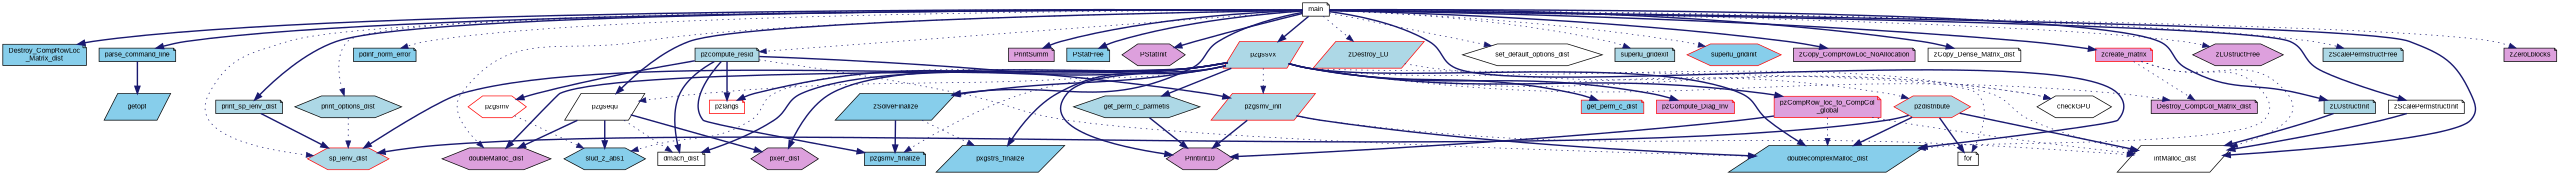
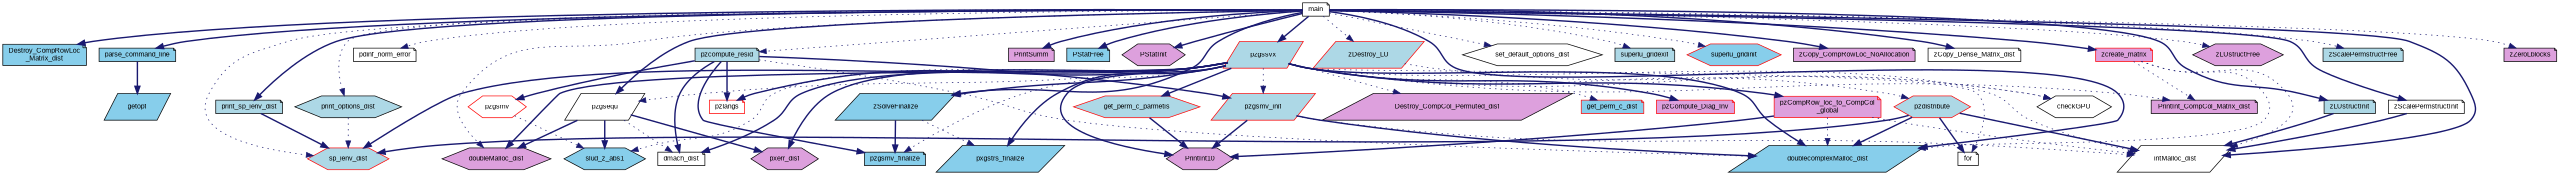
(385, 55) -> (385, 55)
(1440, 80) -> (1440, 80)
(1137, 107) -> (1137, 107)
none -> (1447, 107)
(2204, 107) -> (2204, 107)
